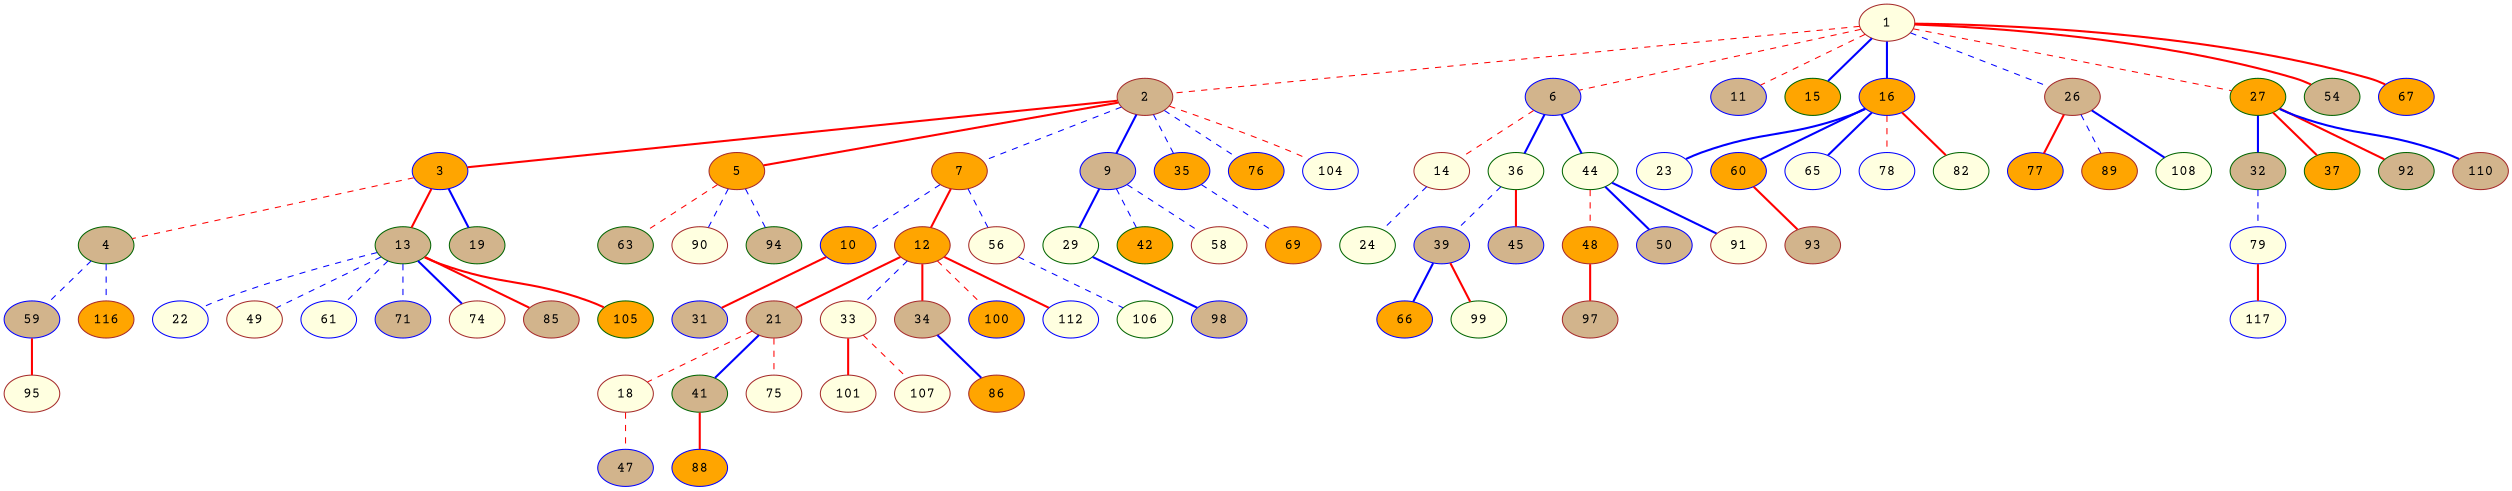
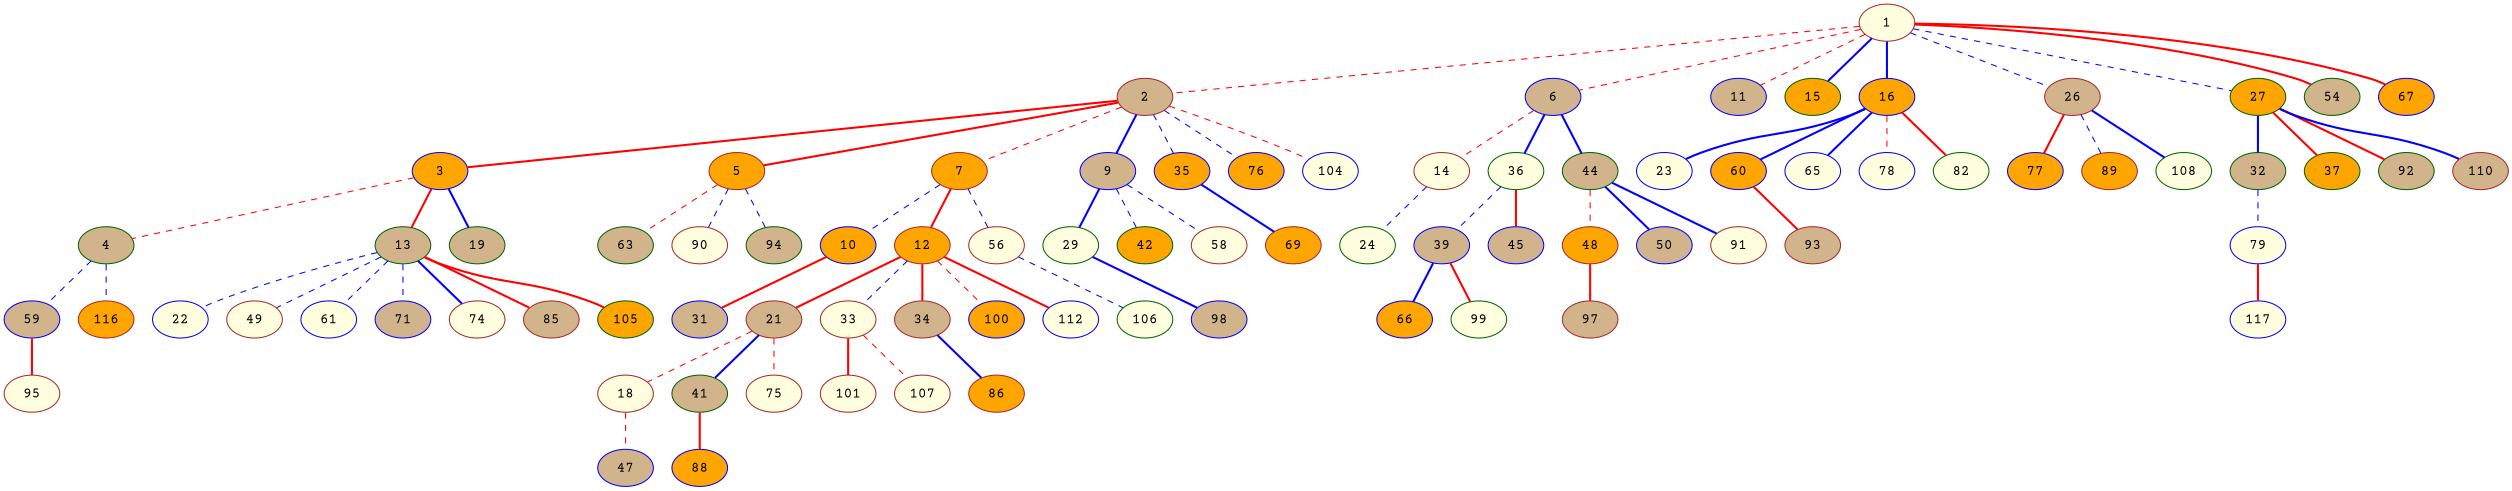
(2072, 60) -> (2072, 60)
(1052, 134) -> (1052, 134)
(1590, 171) -> (1590, 171)
(1238, 208) -> (1238, 208)
